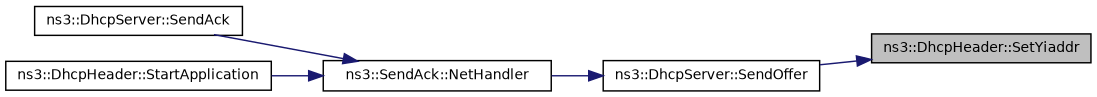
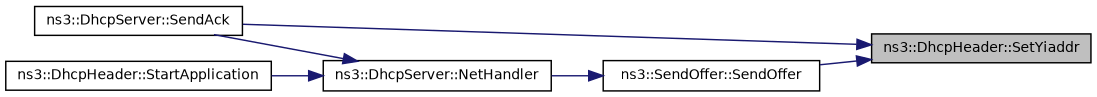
none -> (550, 34)
(437, 76) -> (437, 76)
(711, 76) -> (711, 76)
